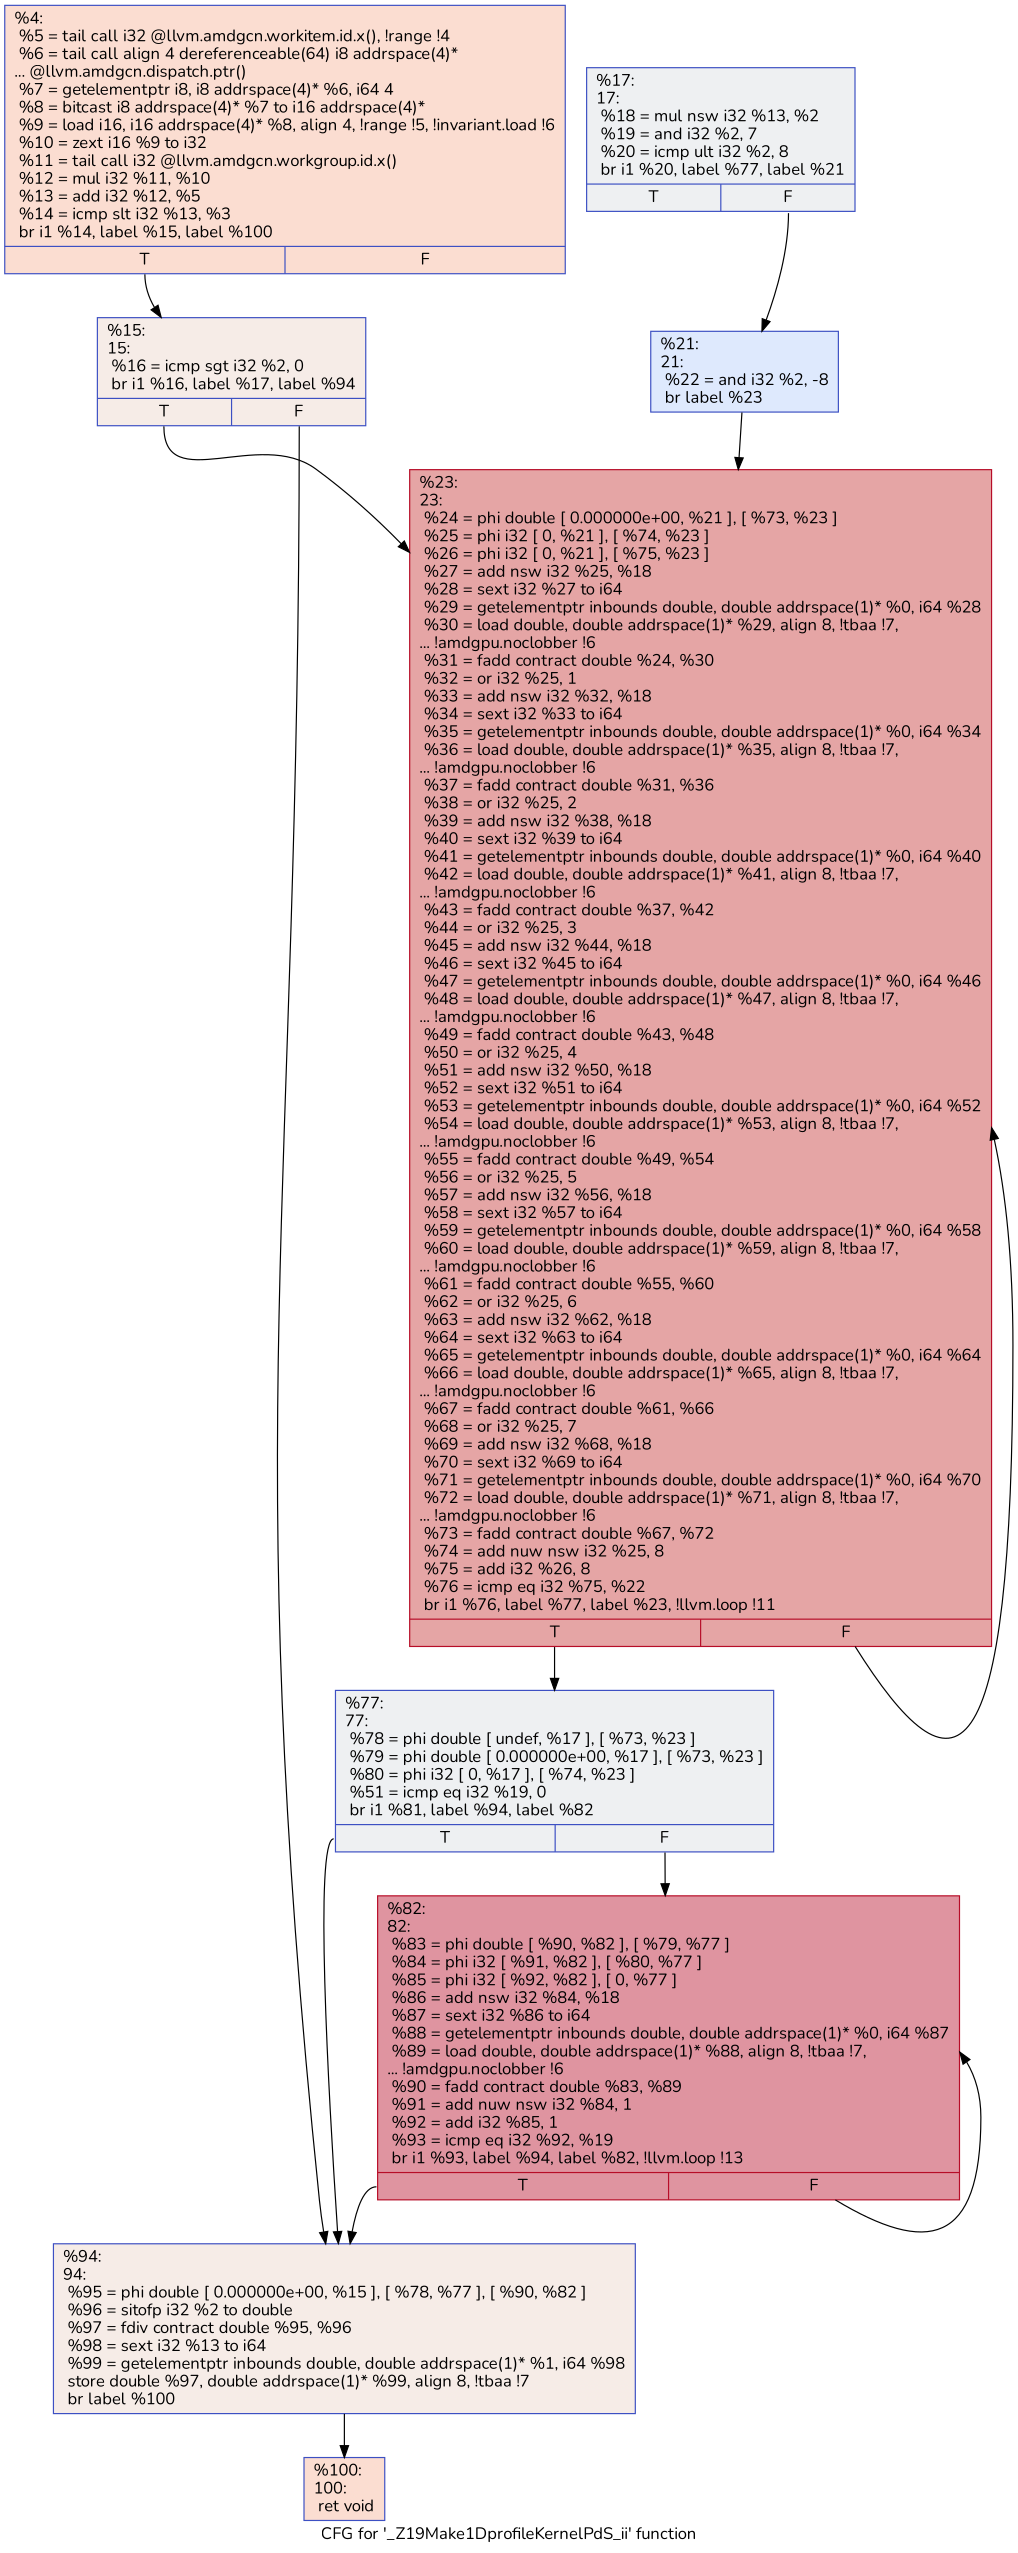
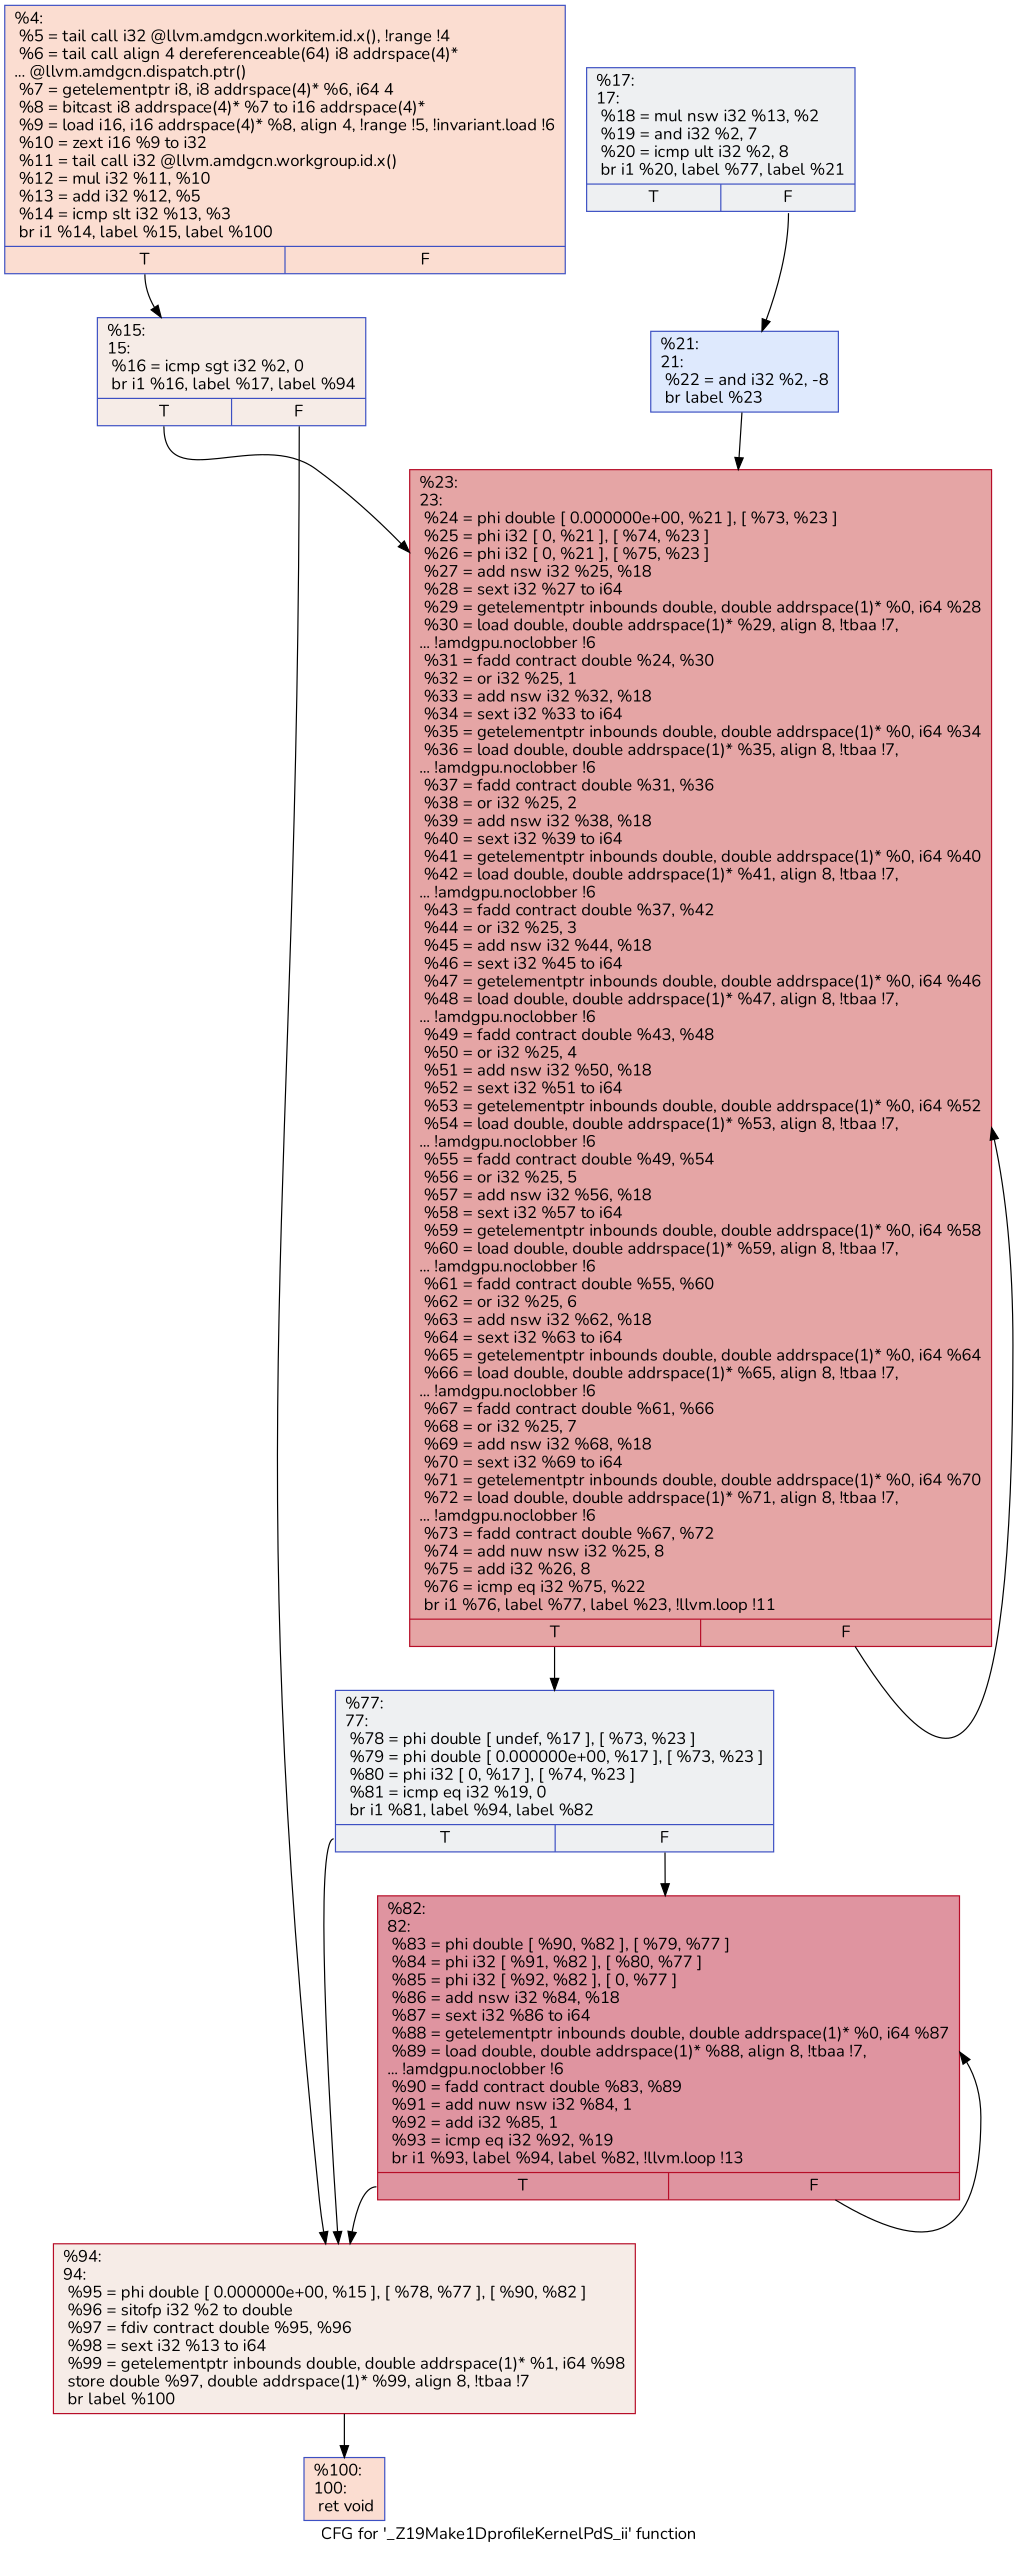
(446, 1793) -> (446, 1793)
(344, 2329) -> (344, 2329)
